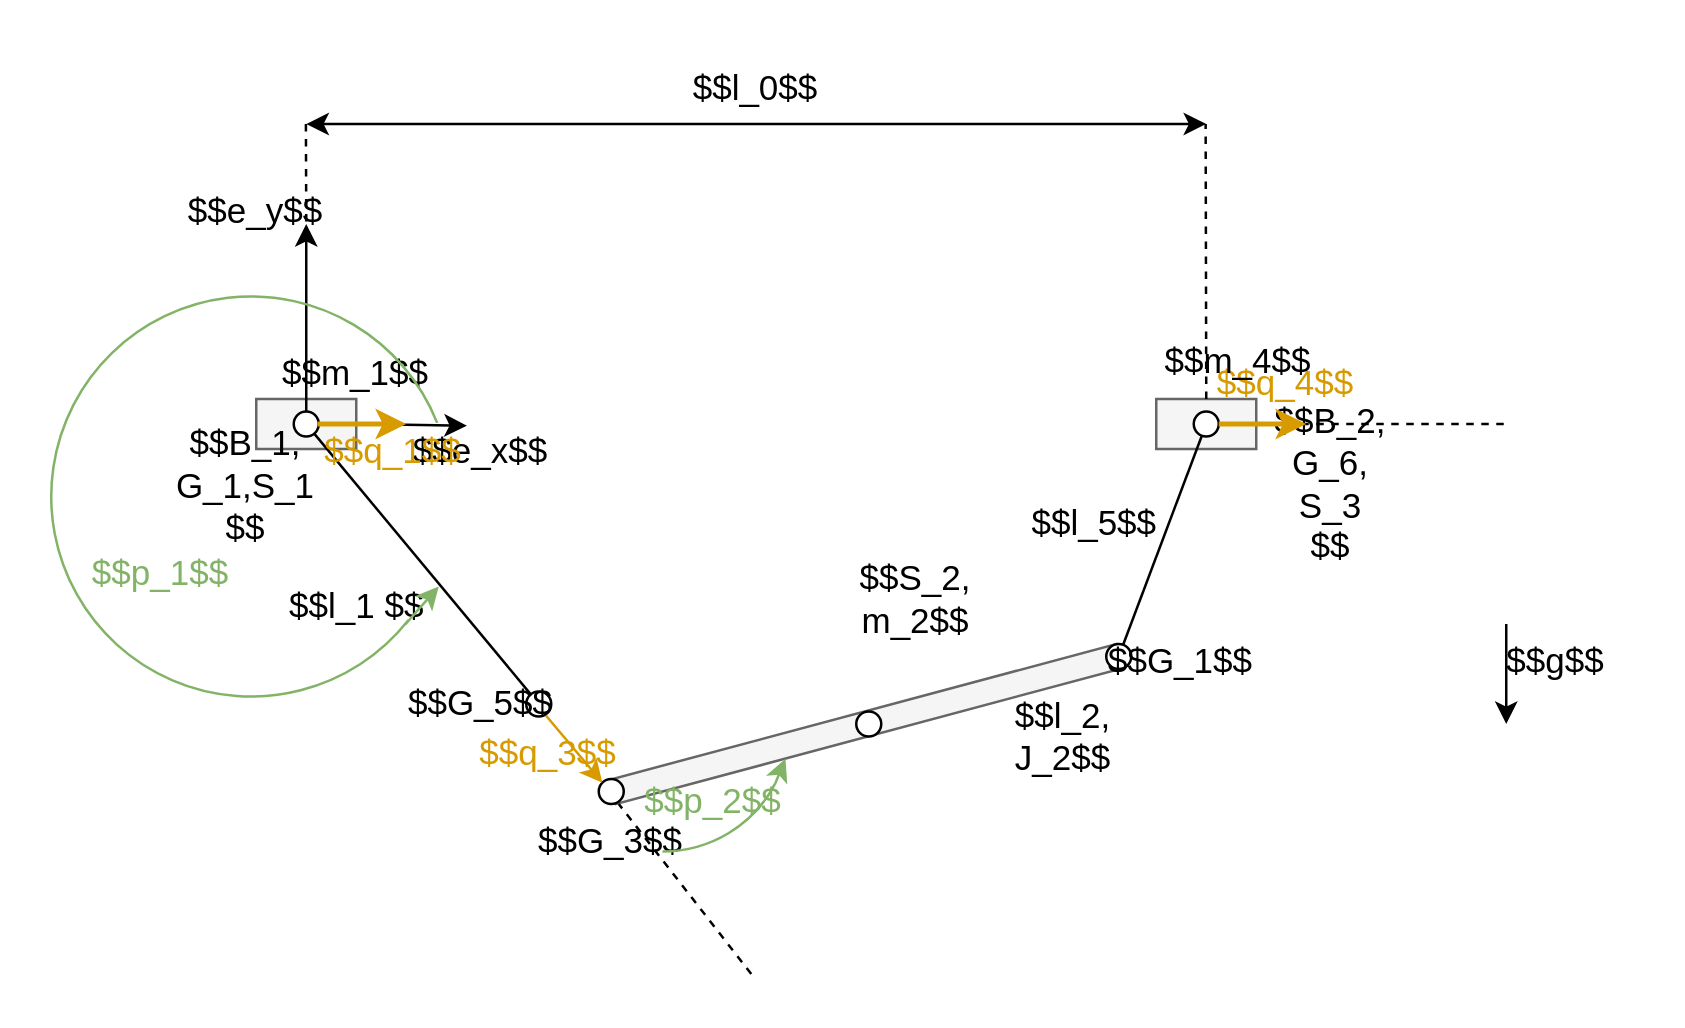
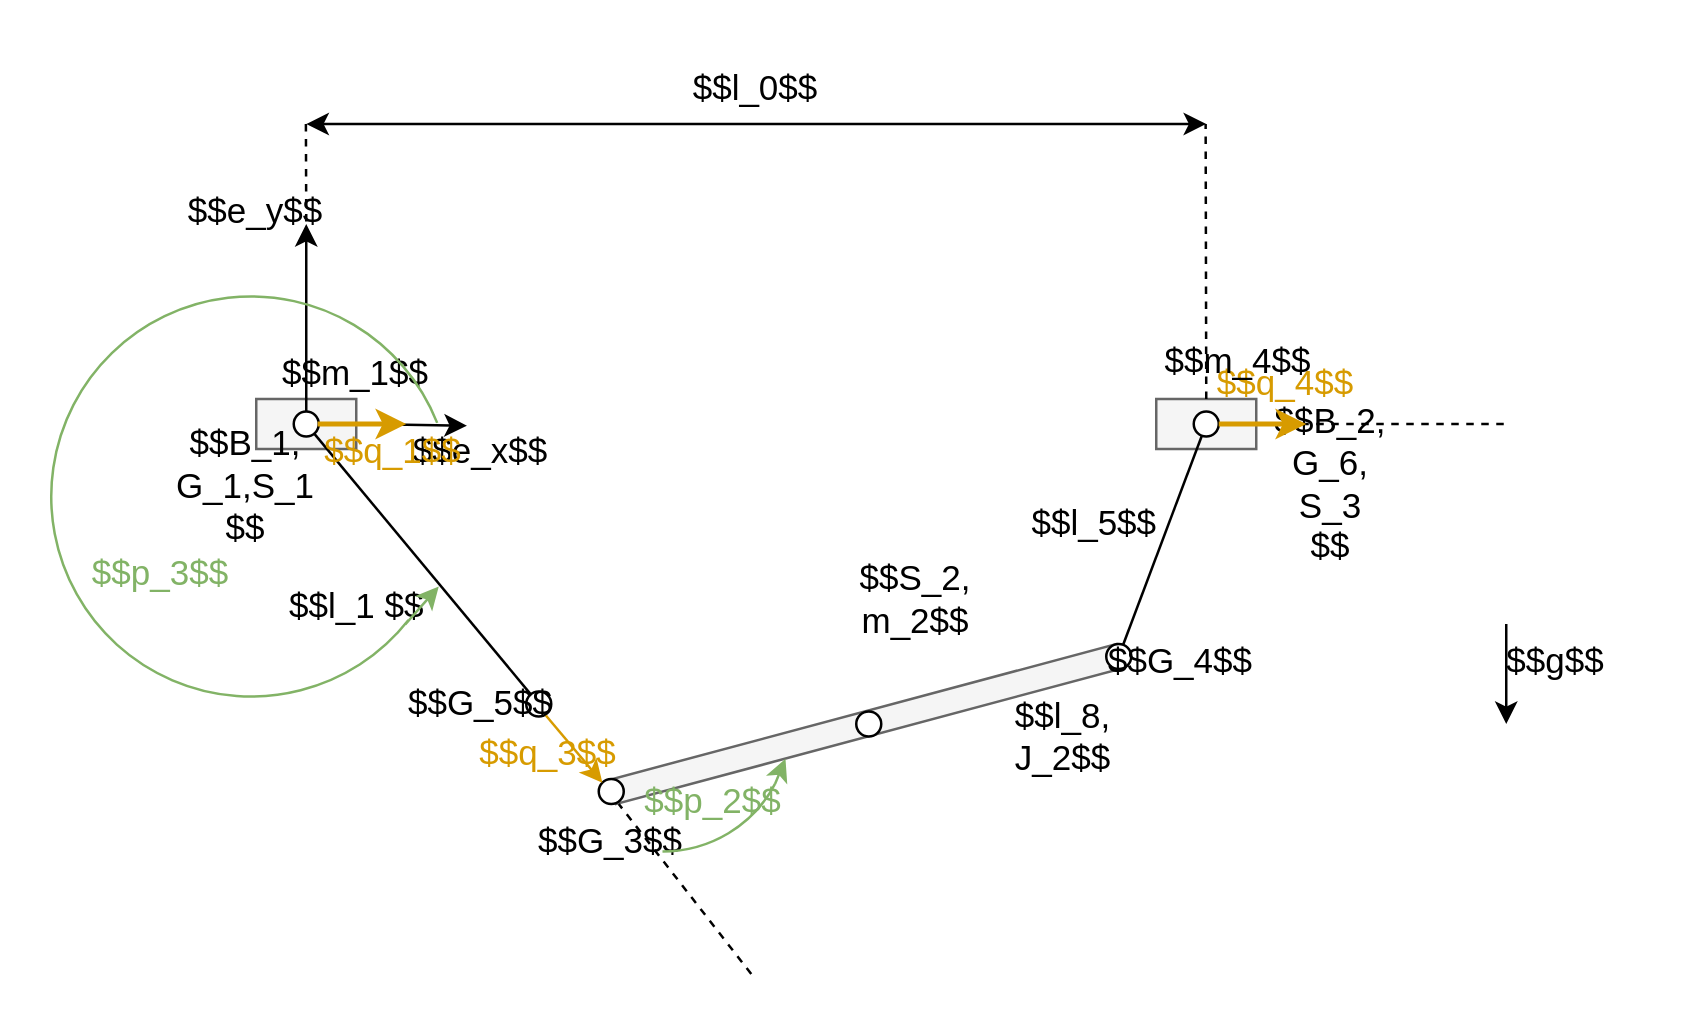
(161, 574) -> (161, 574)
(1181, 661) -> (1181, 661)
(1064, 736) -> (1064, 736)
